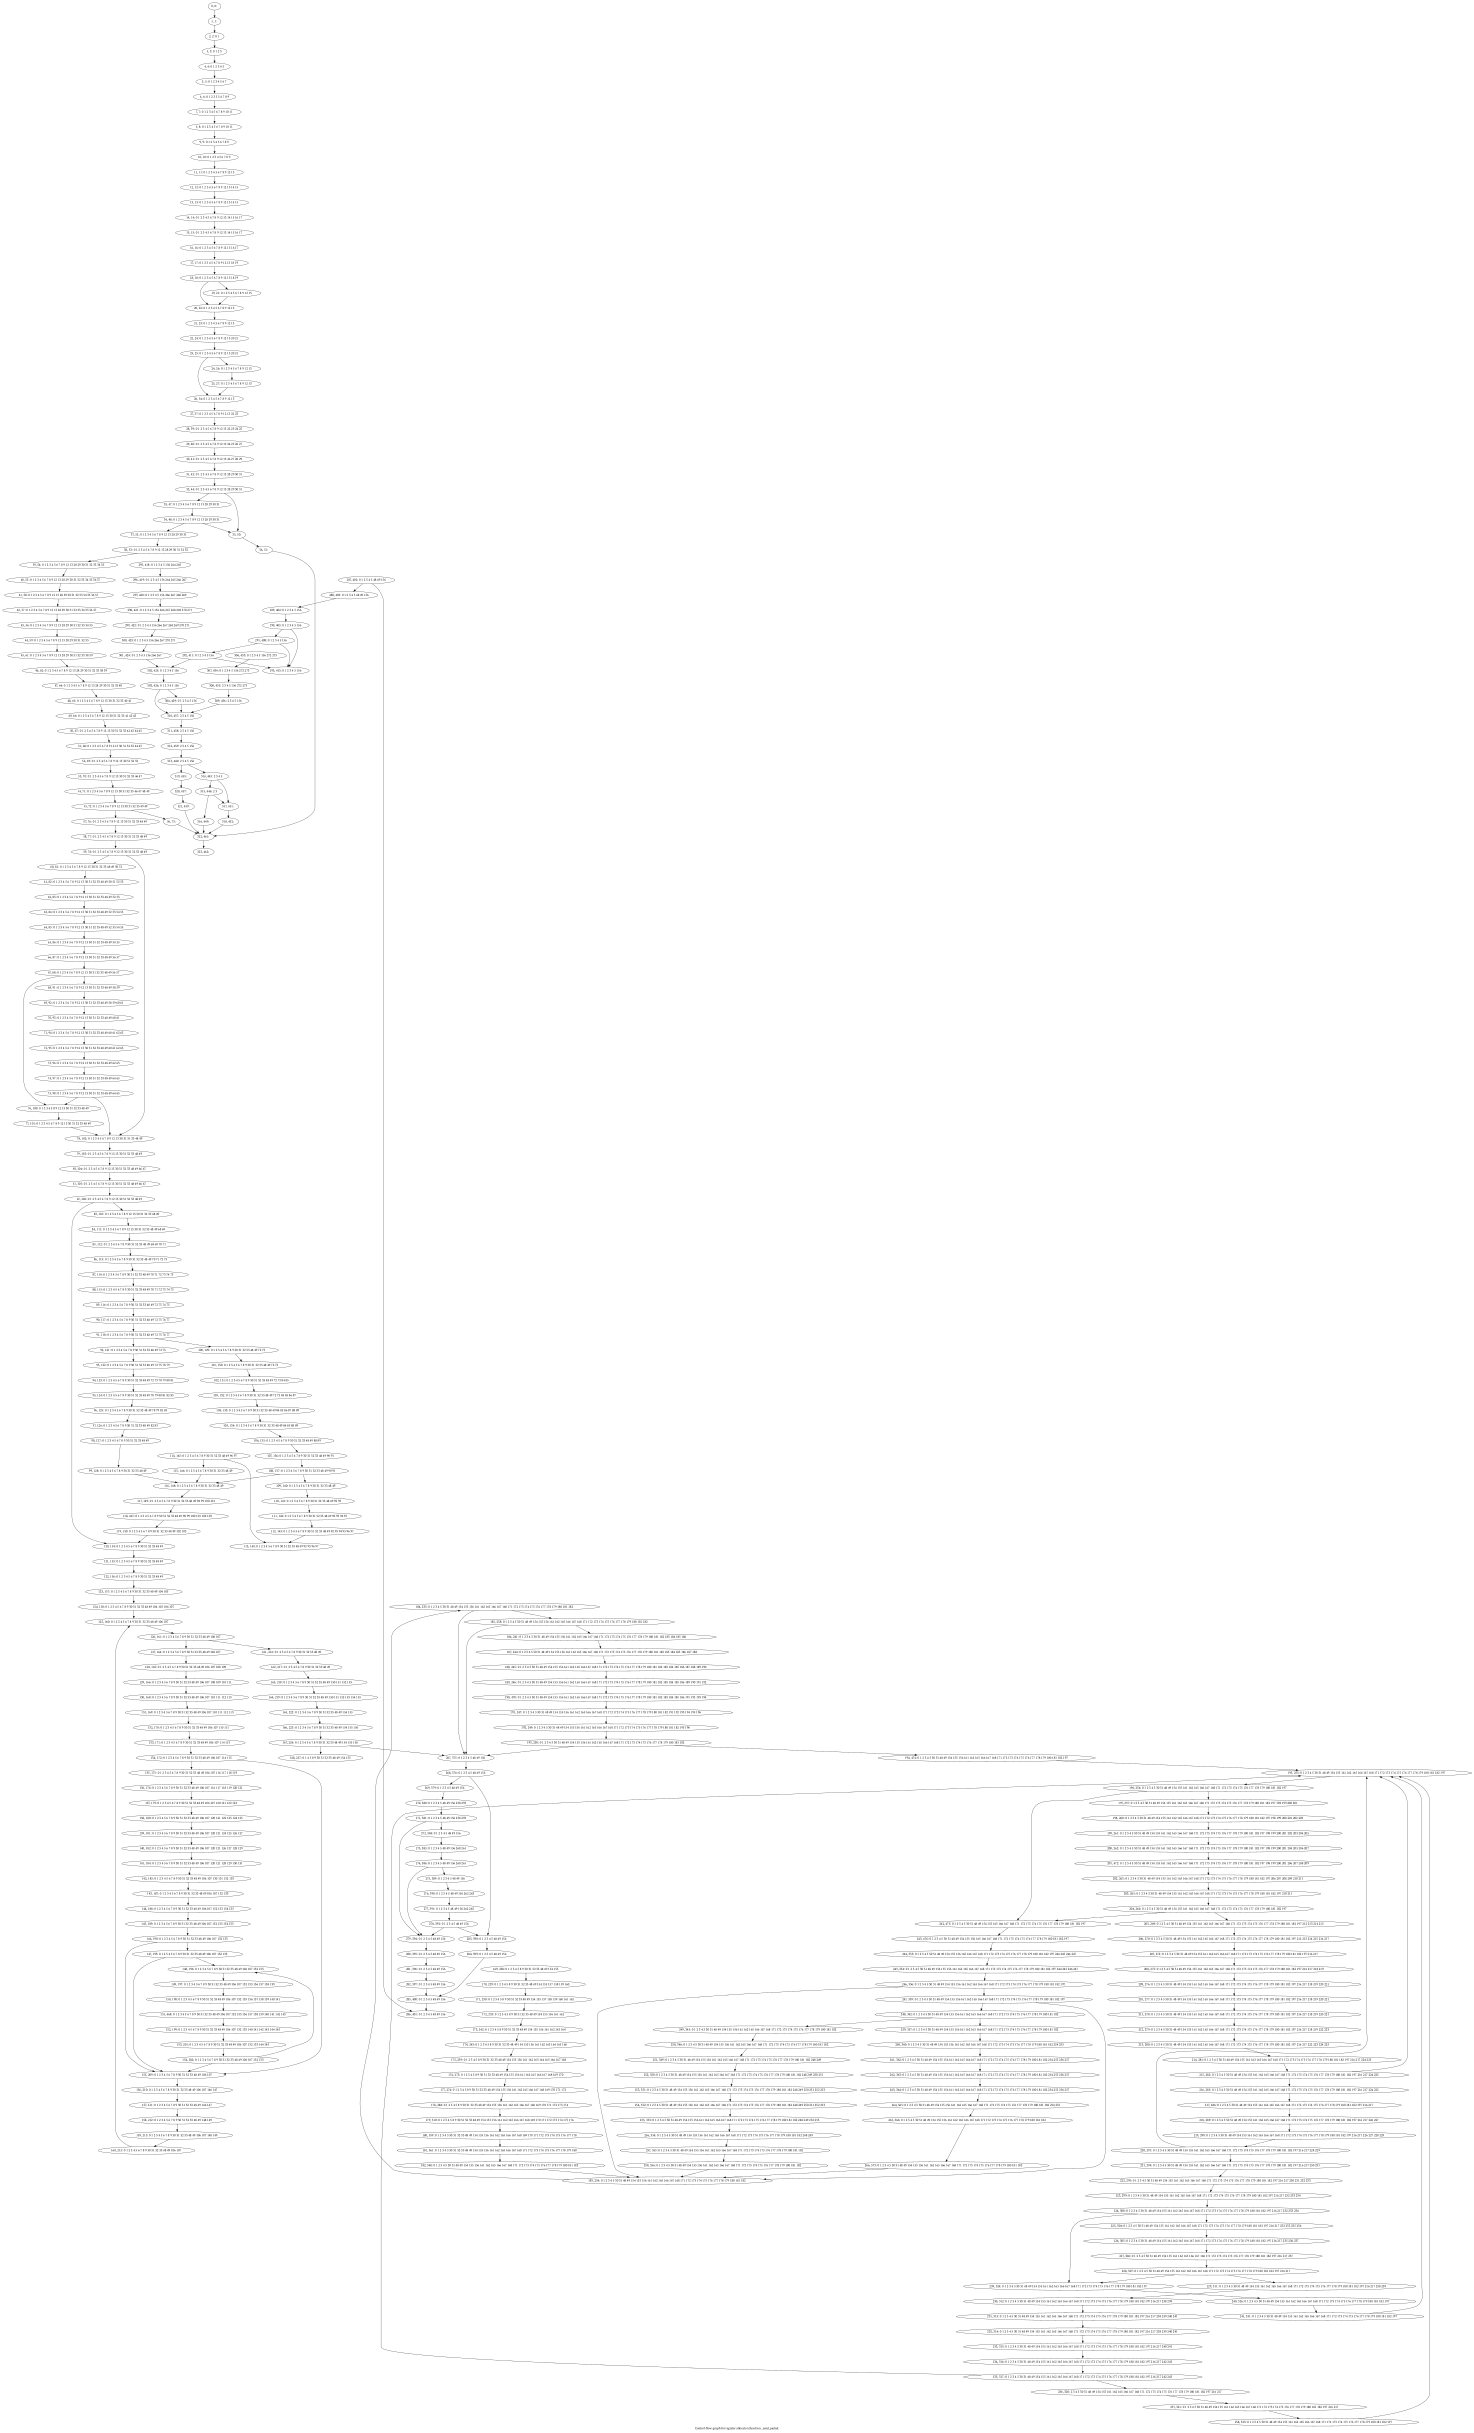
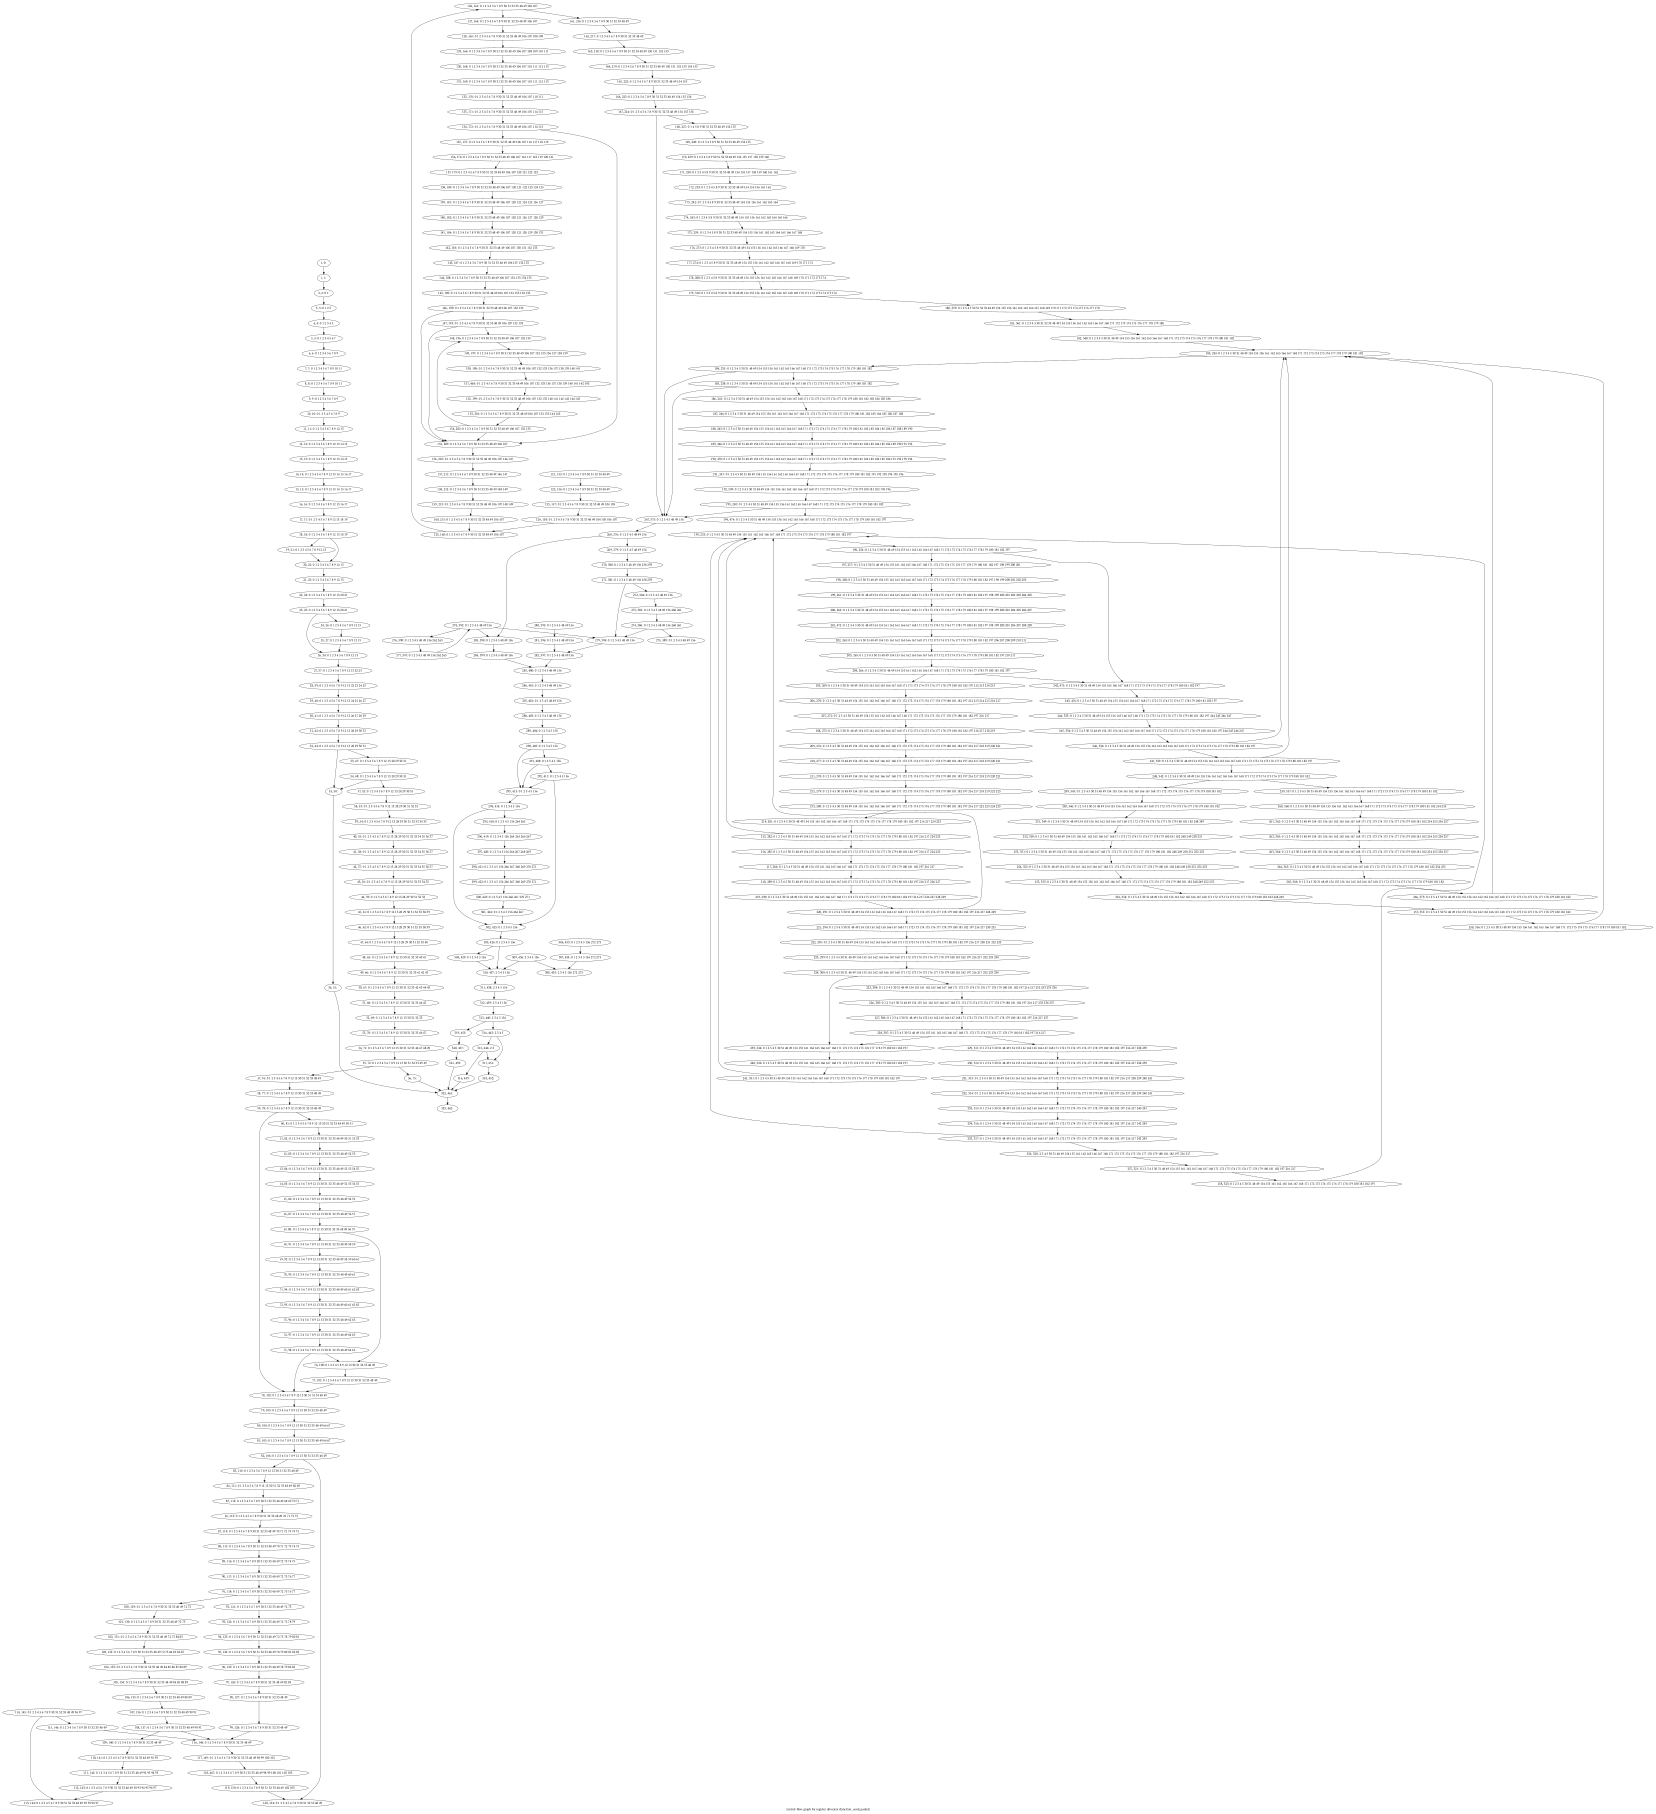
(215, 97) -> (324, 354)
none -> (711, 134)
(229, 692) -> (544, 965)
none -> (505, 807)
(384, 1302) -> (542, 692)
(134, 1553) -> none
(447, 1885) -> (446, 633)
(426, 1946) -> (586, 648)
